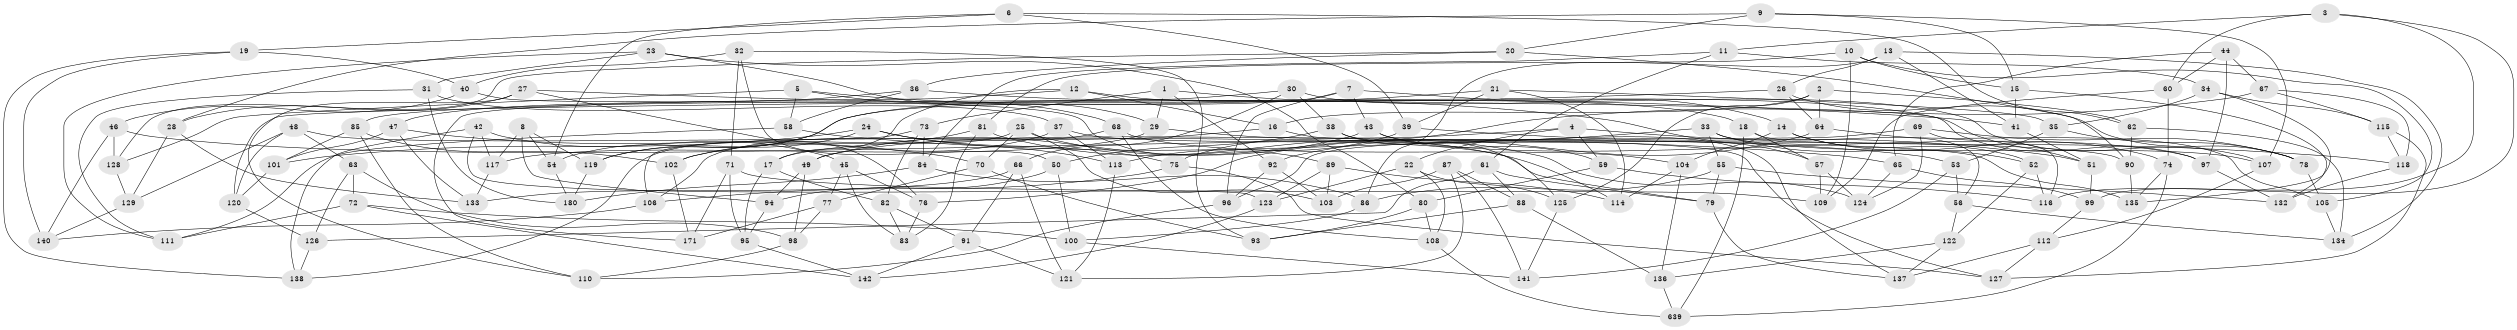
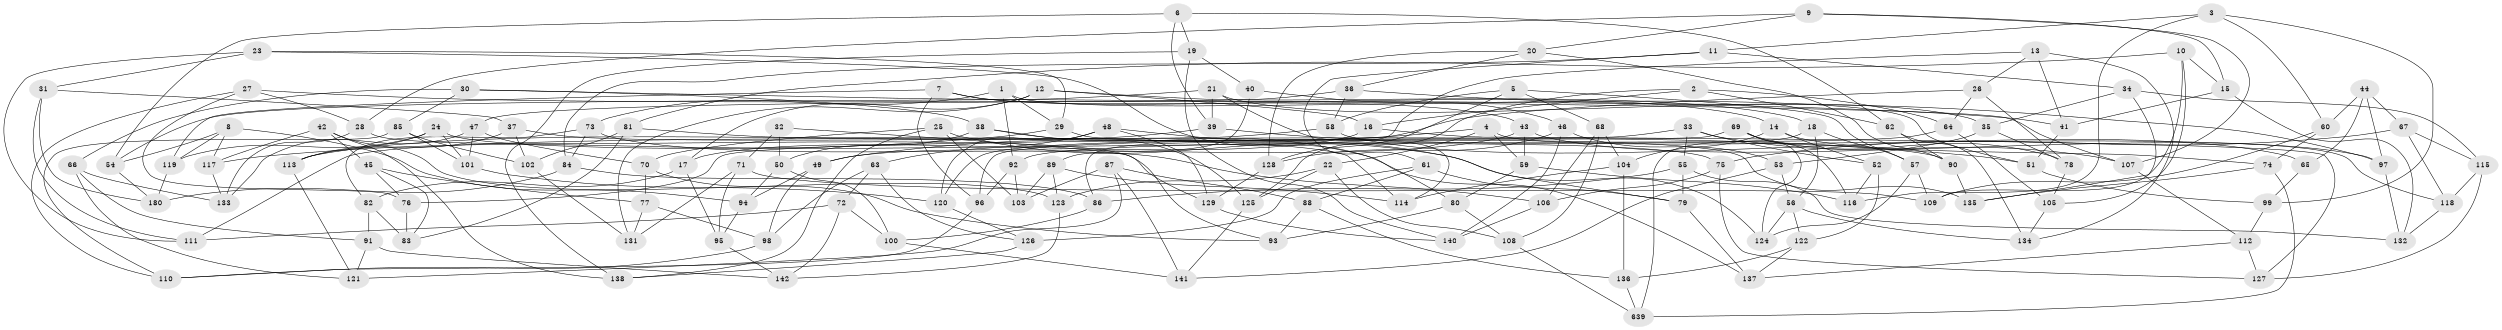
(594, 66) -> none
(1879, 184) -> (1777, 222)
(690, 241) -> (631, 241)
